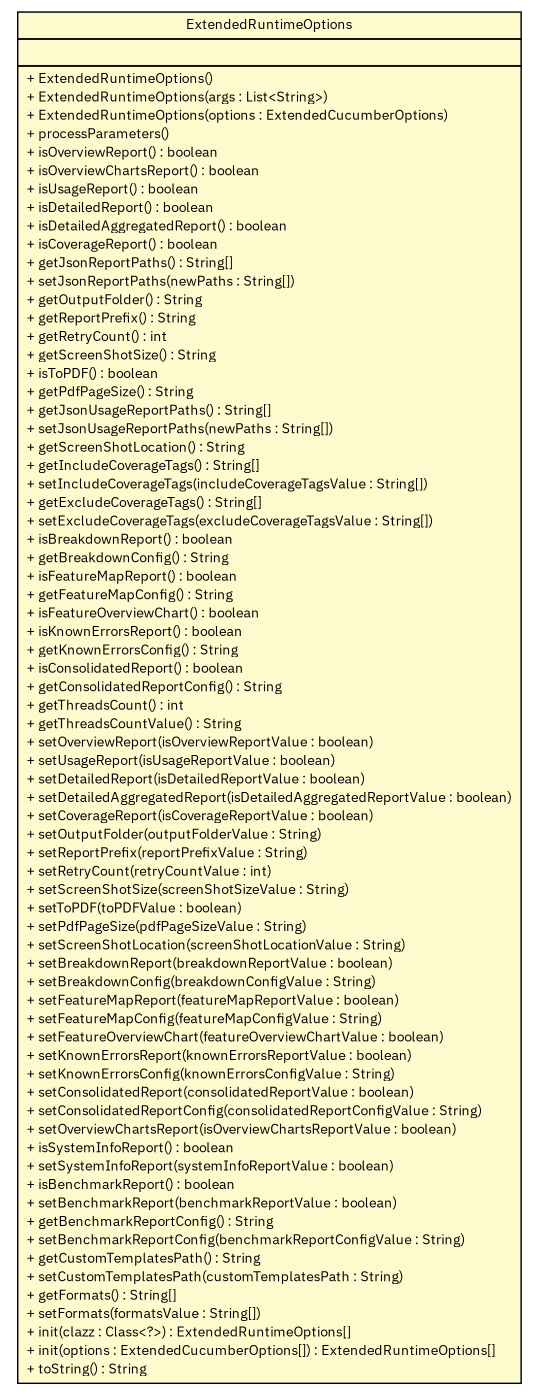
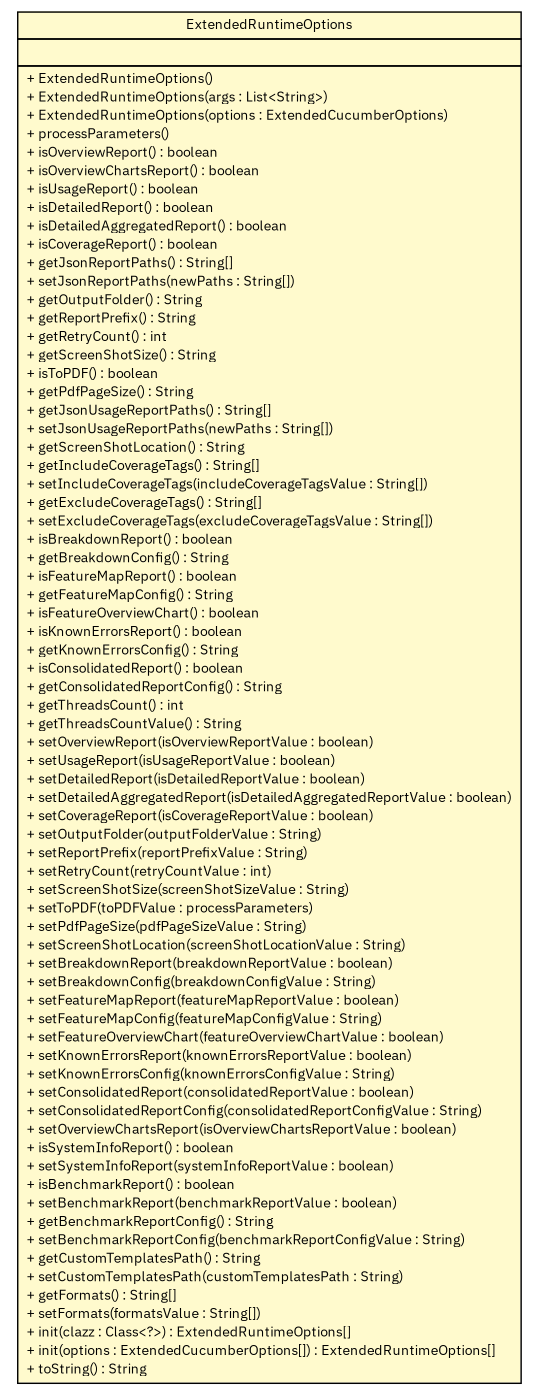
(135, 908) -> (170, 908)
